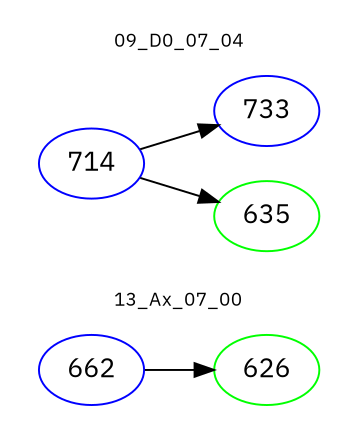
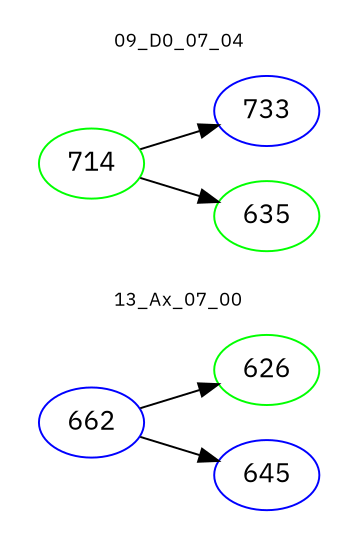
(92, 164) -> (92, 164)
none -> (267, 475)
